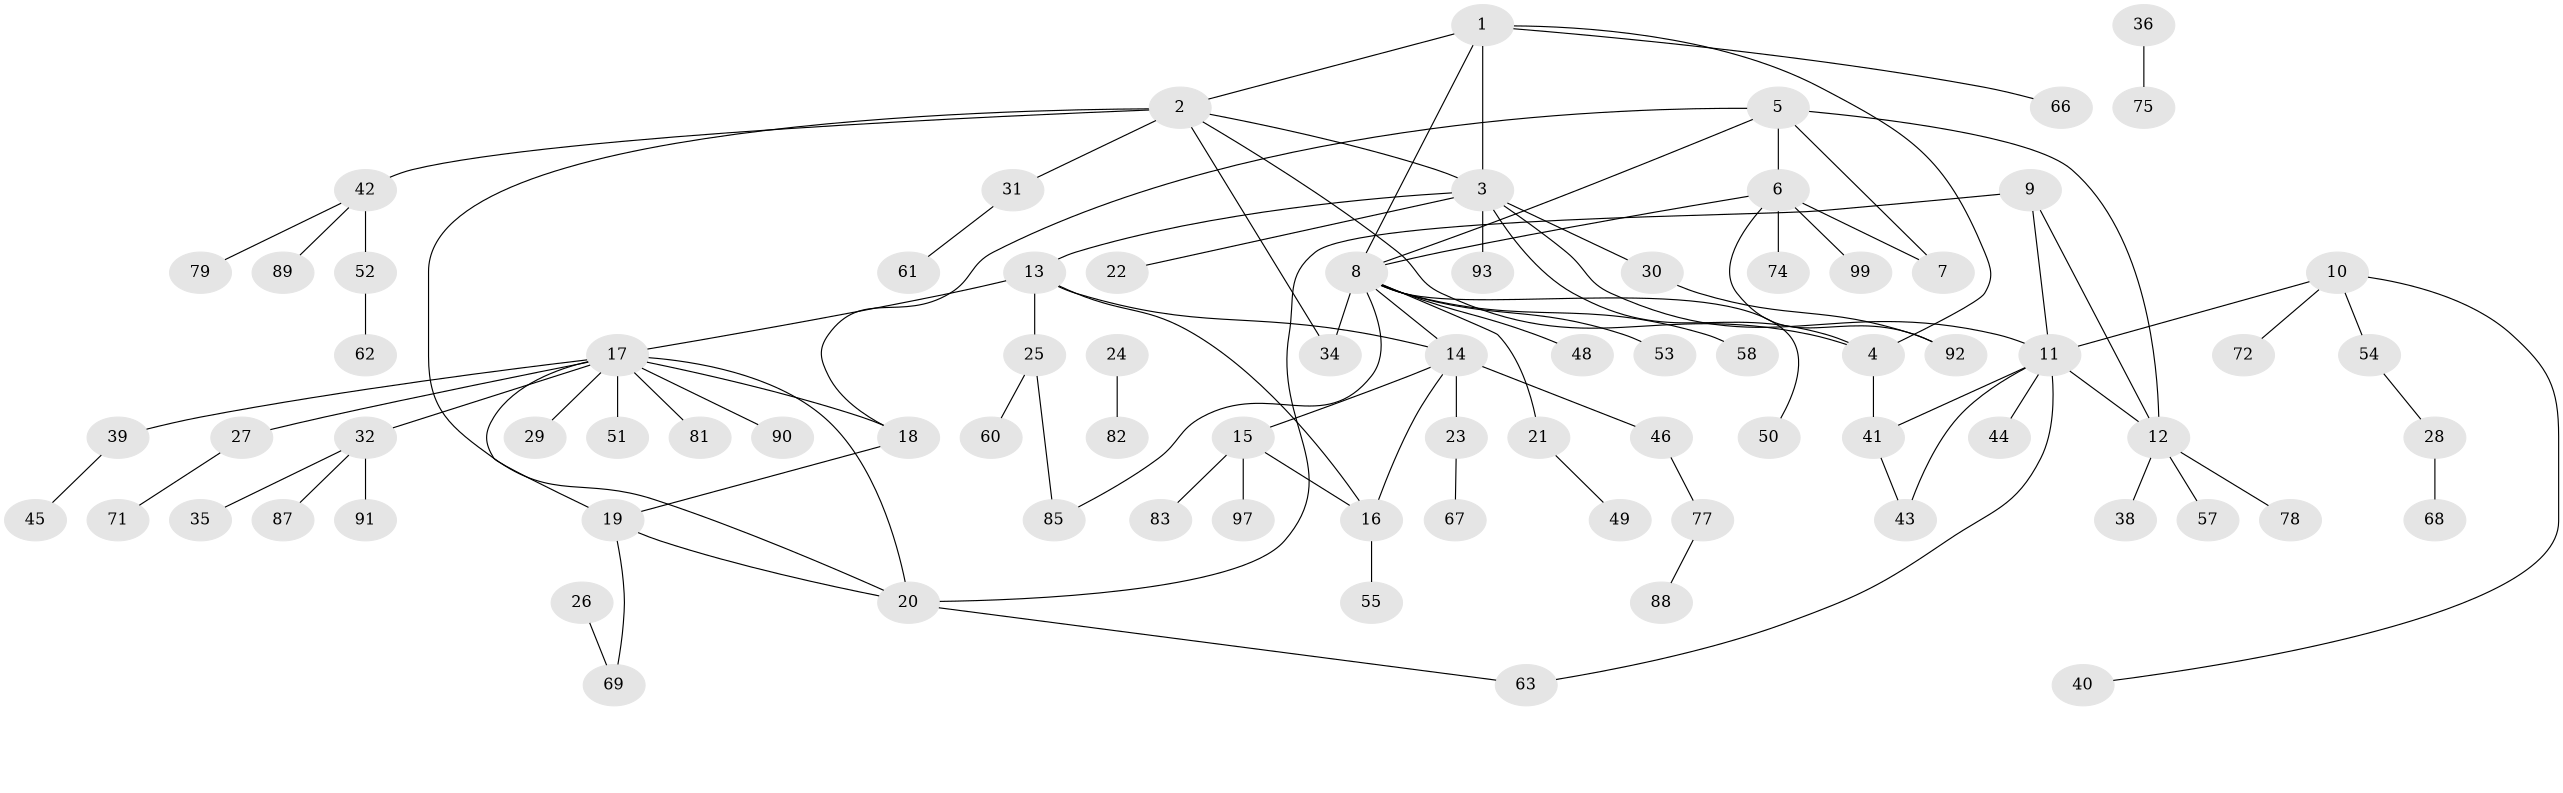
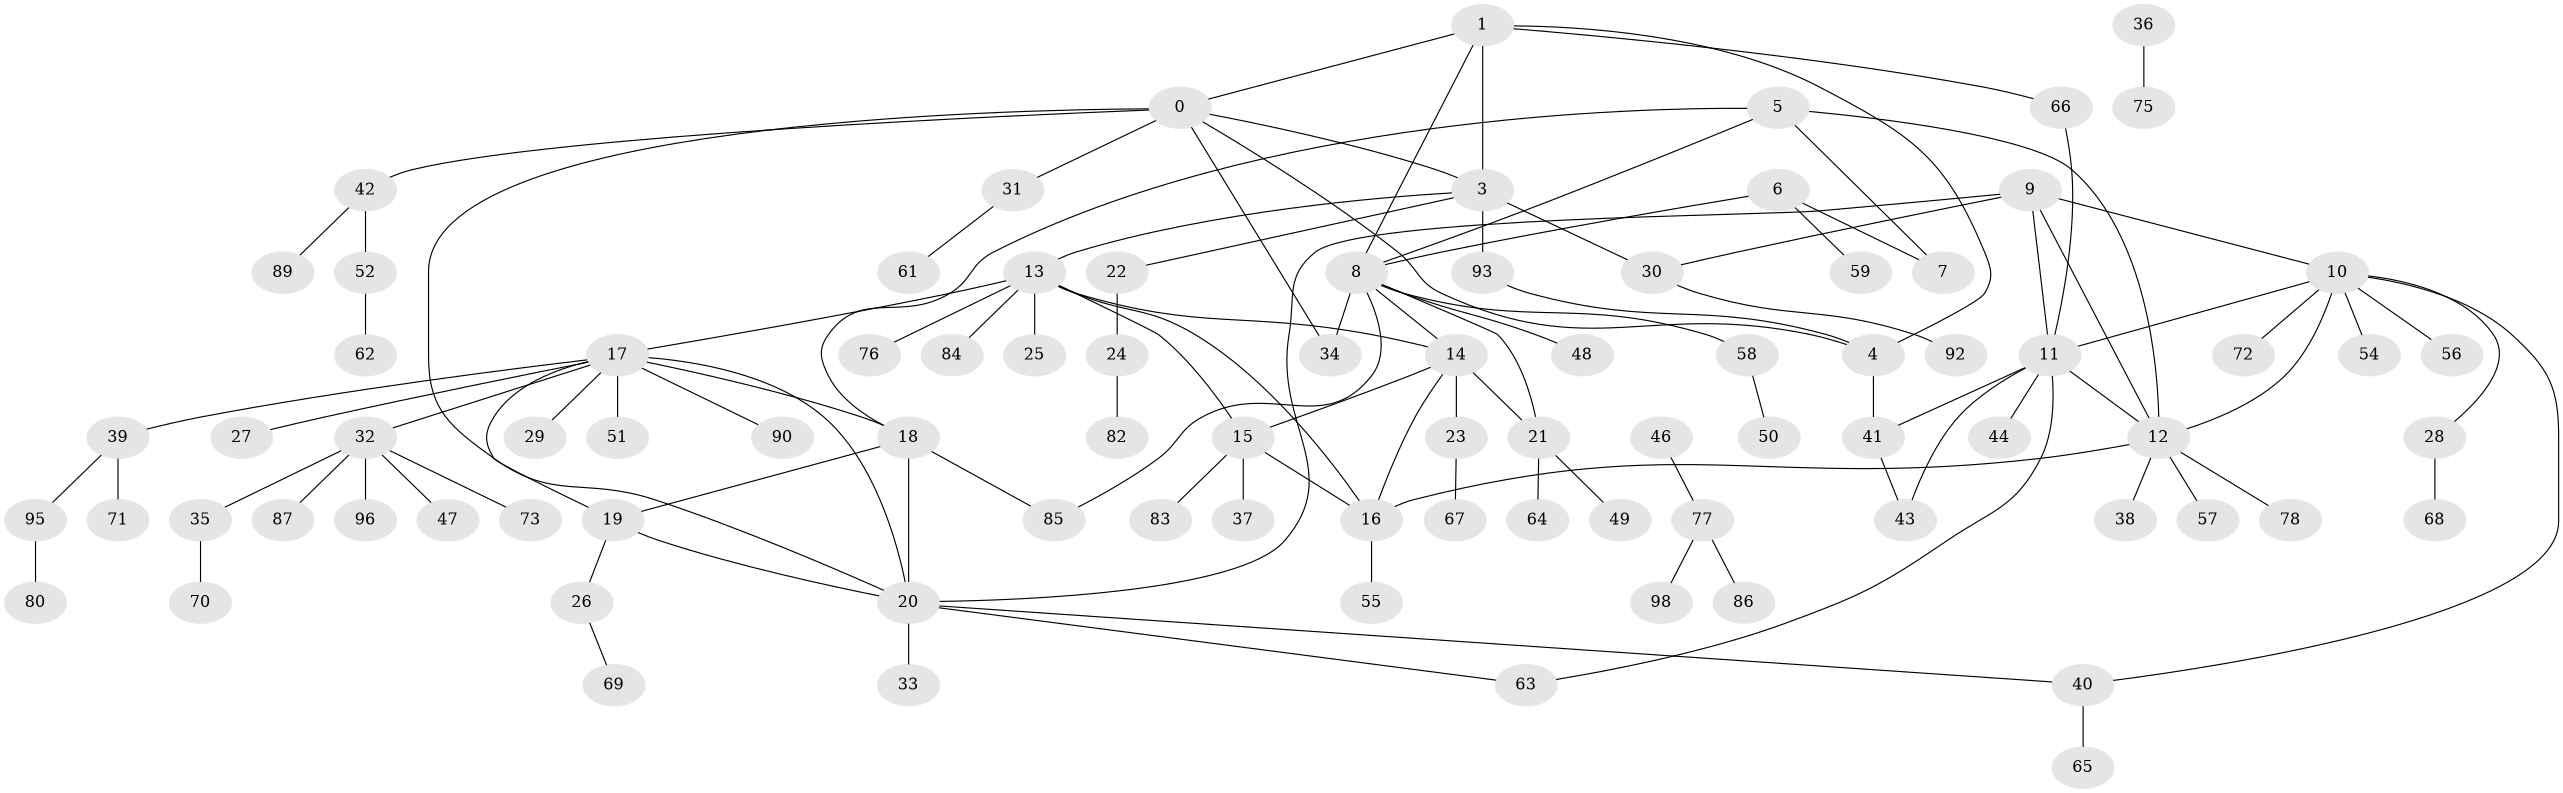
(1180, 108) -> (1180, 108)
(1778, 149) -> none
none -> (1841, 230)
none -> (2184, 231)
(201, 273) -> none
(1778, 273) -> none
(1861, 273) -> (1861, 273)
(1739, 295) -> none
(1645, 299) -> (1758, 397)
(1603, 307) -> (1678, 314)
(1664, 313) -> (2071, 232)
none -> (1117, 321)
none -> (1159, 335)
none -> (870, 355)
none -> (952, 355)
(1665, 355) -> none
none -> (2452, 355)
none -> (2279, 381)
(1559, 396) -> (1497, 396)
(2402, 396) -> (2485, 325)
(700, 438) -> none
(991, 438) -> none
(1044, 438) -> (981, 479)
none -> (1761, 466)
(180, 479) -> (118, 479)
(36, 520) -> (36, 520)
(366, 520) -> (366, 520)
none -> (448, 520)
none -> (531, 520)
none -> (909, 520)
(1243, 520) -> (1243, 520)
none -> (1538, 520)
none -> (36, 603)
none -> (201, 603)
(624, 603) -> (598, 561)
(1661, 603) -> (1661, 603)
none -> (1744, 603)
none -> (1496, 644)
none -> (909, 685)
none -> (2083, 768)
